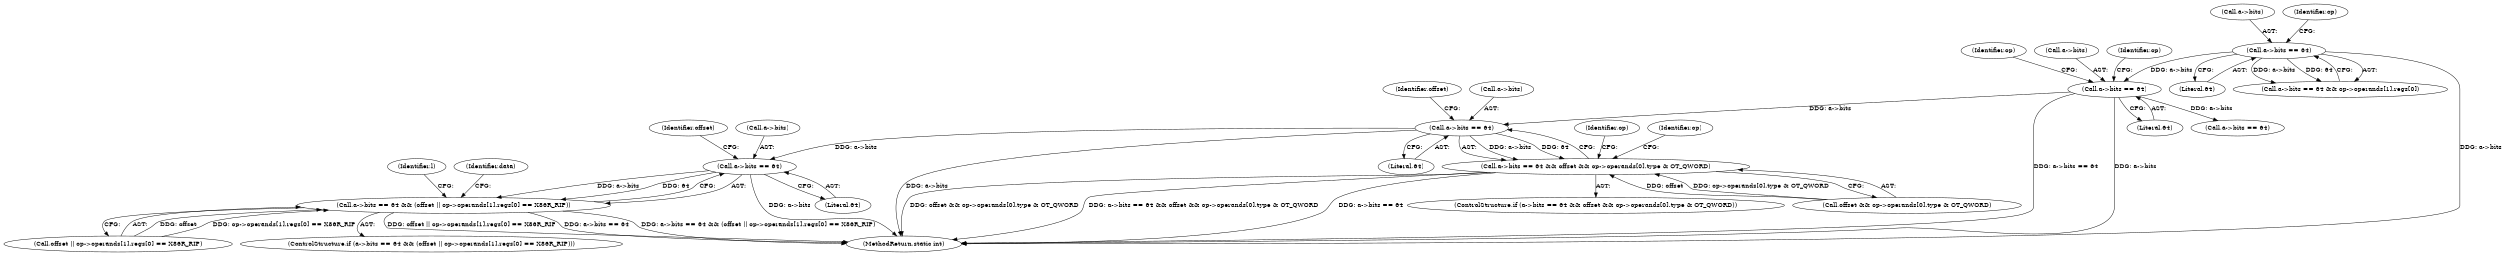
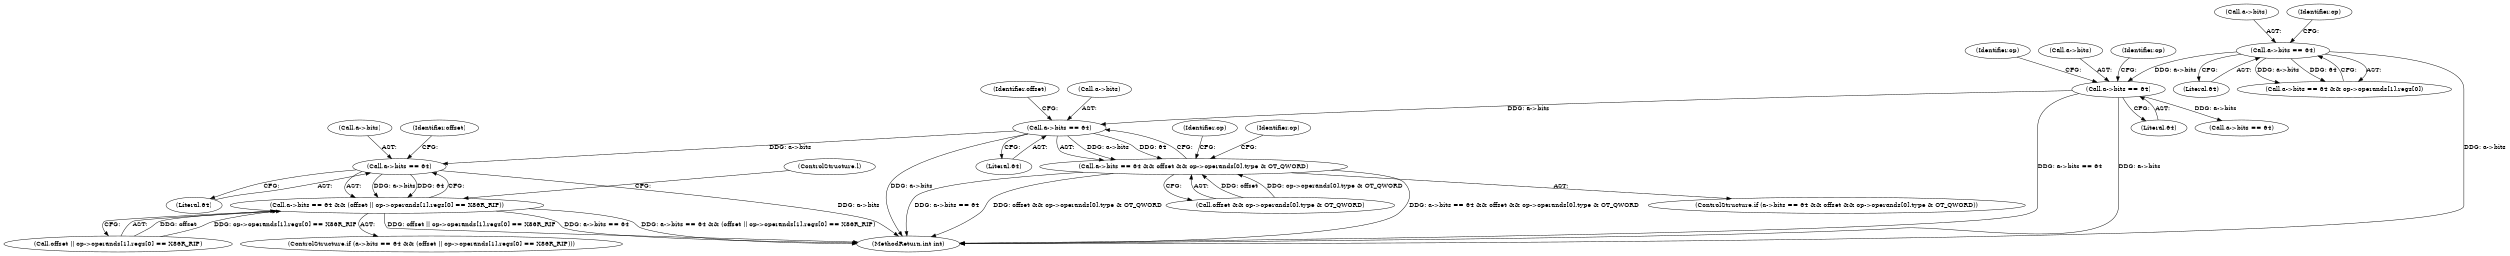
(417, 167) -> (830, 167)
(491, 167) -> none
(904, 244) -> (908, 244)
